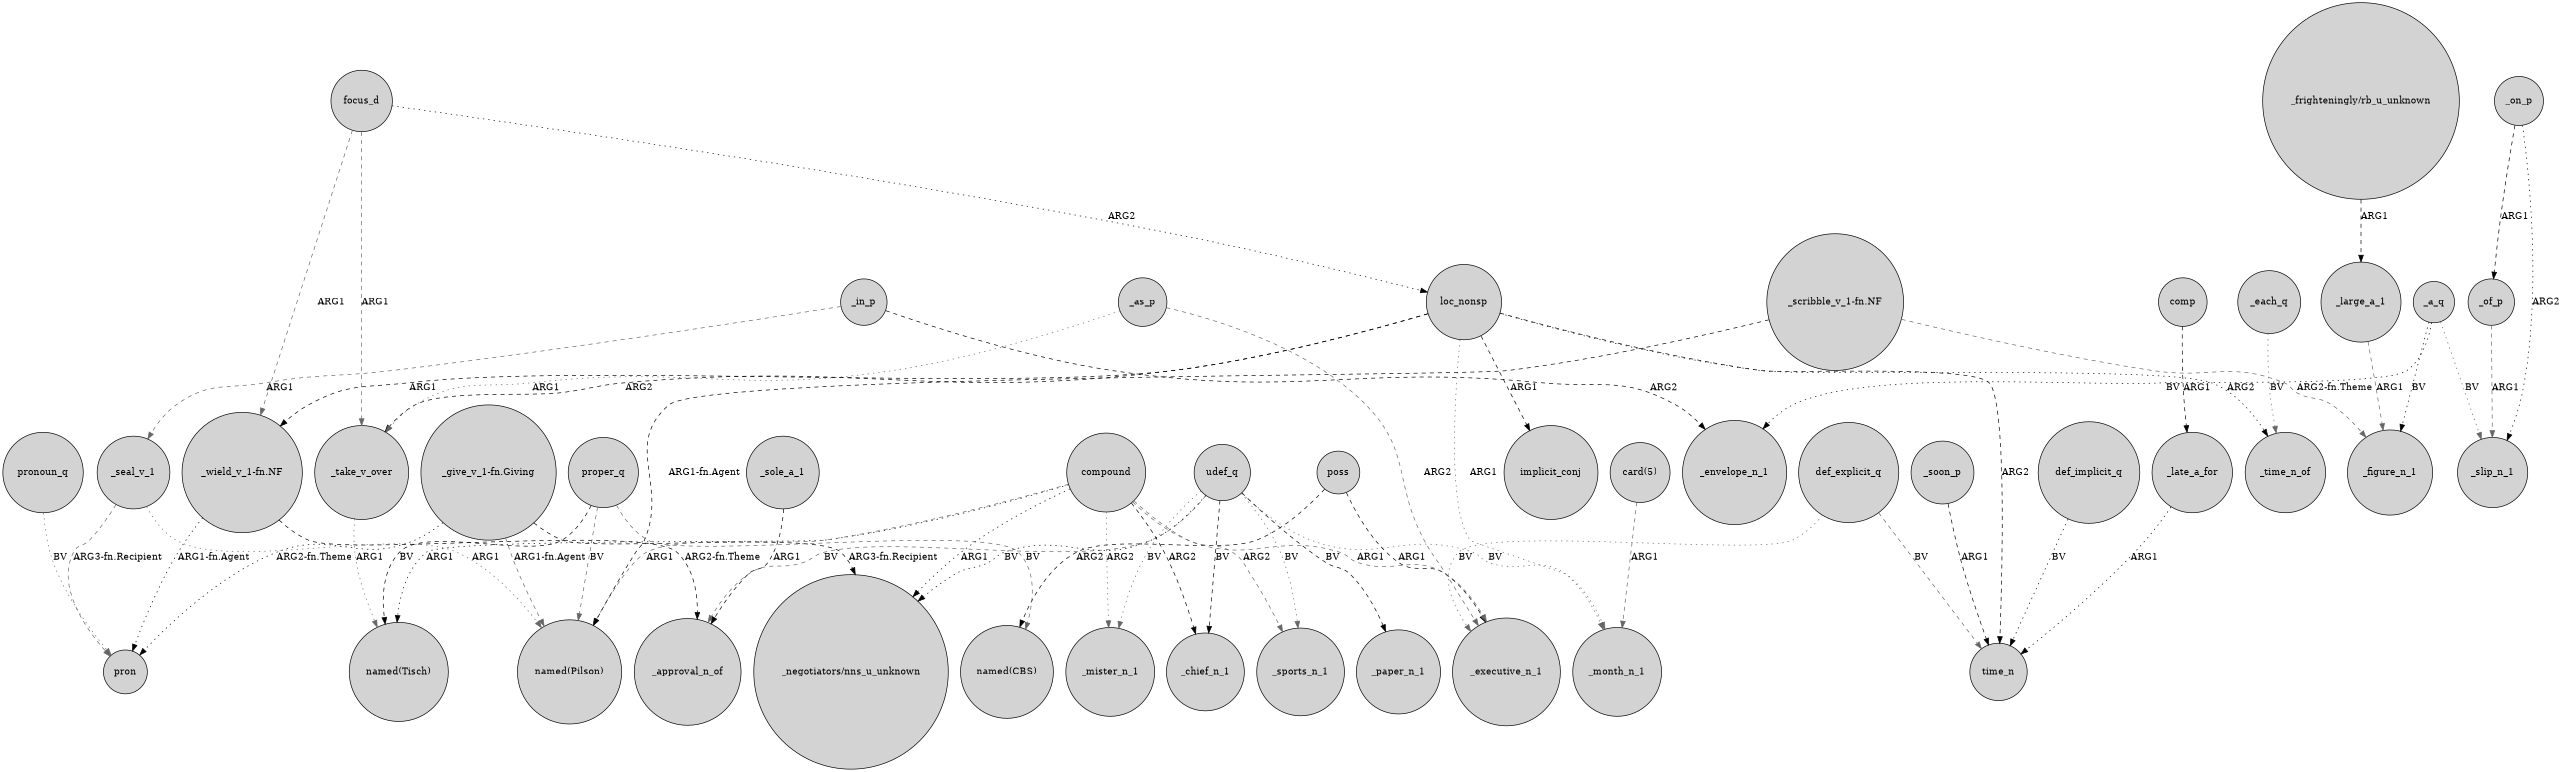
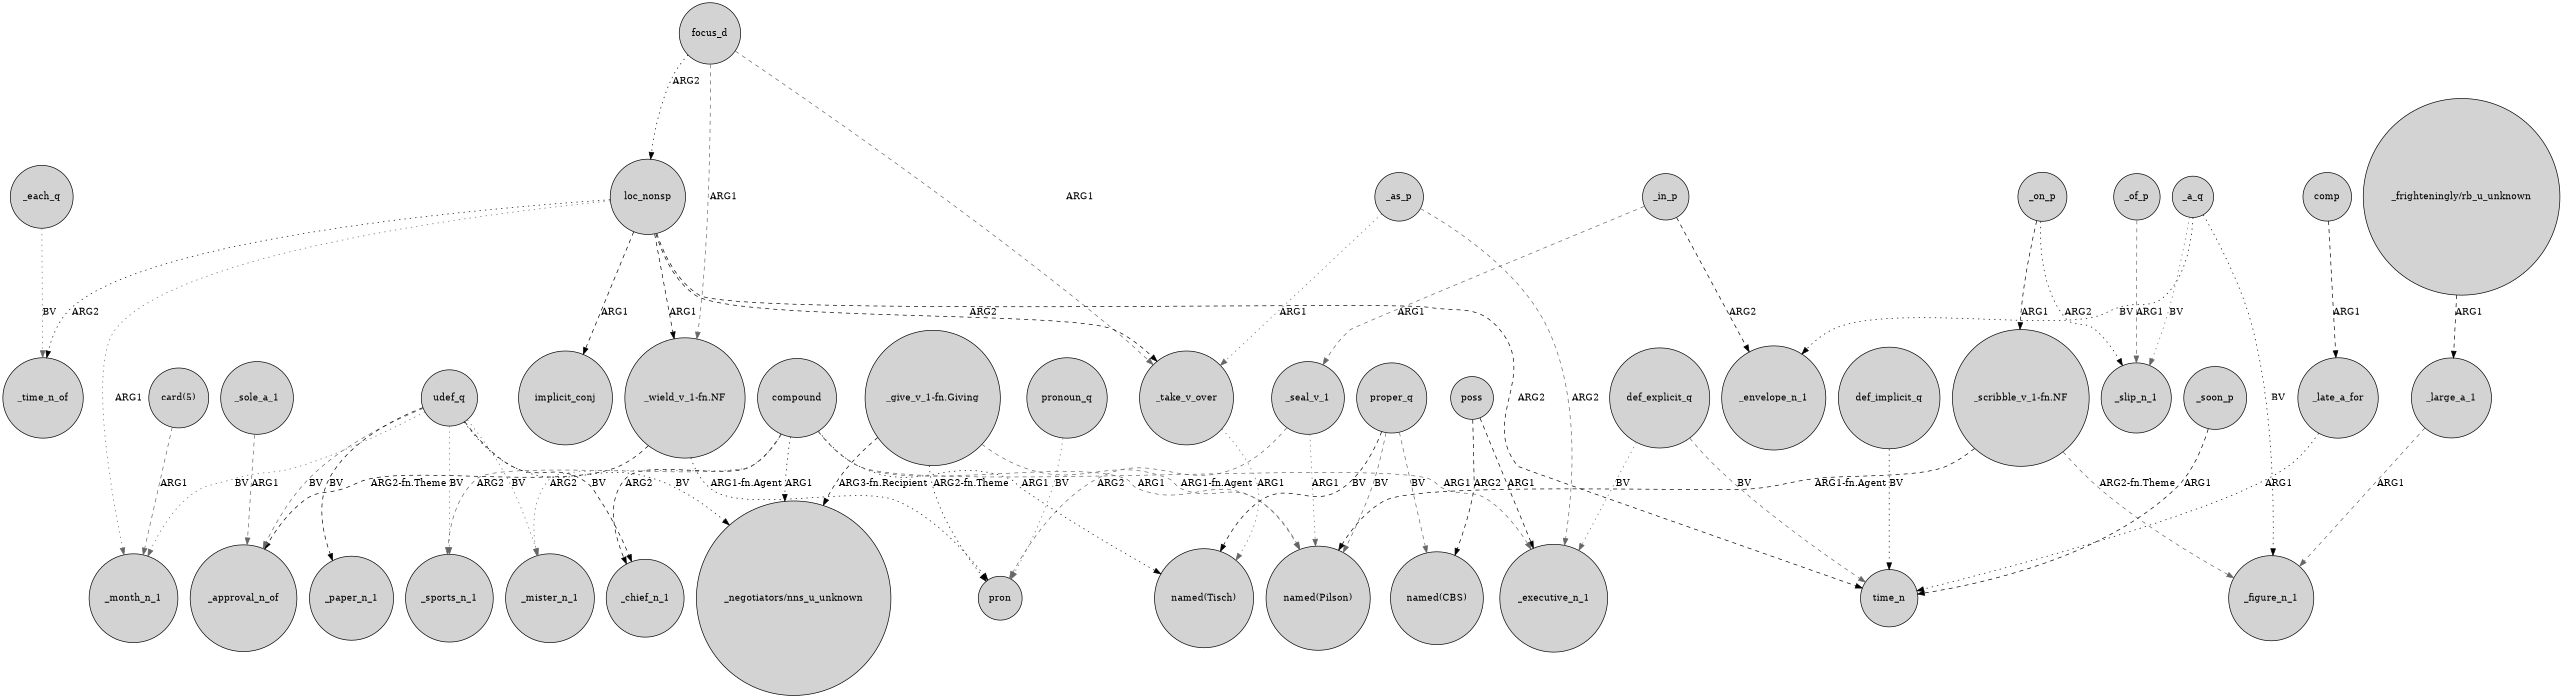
(2503, 199) -> (2026, 271)
(118, 557) -> (1111, 484)
(769, 560) -> (251, 486)
